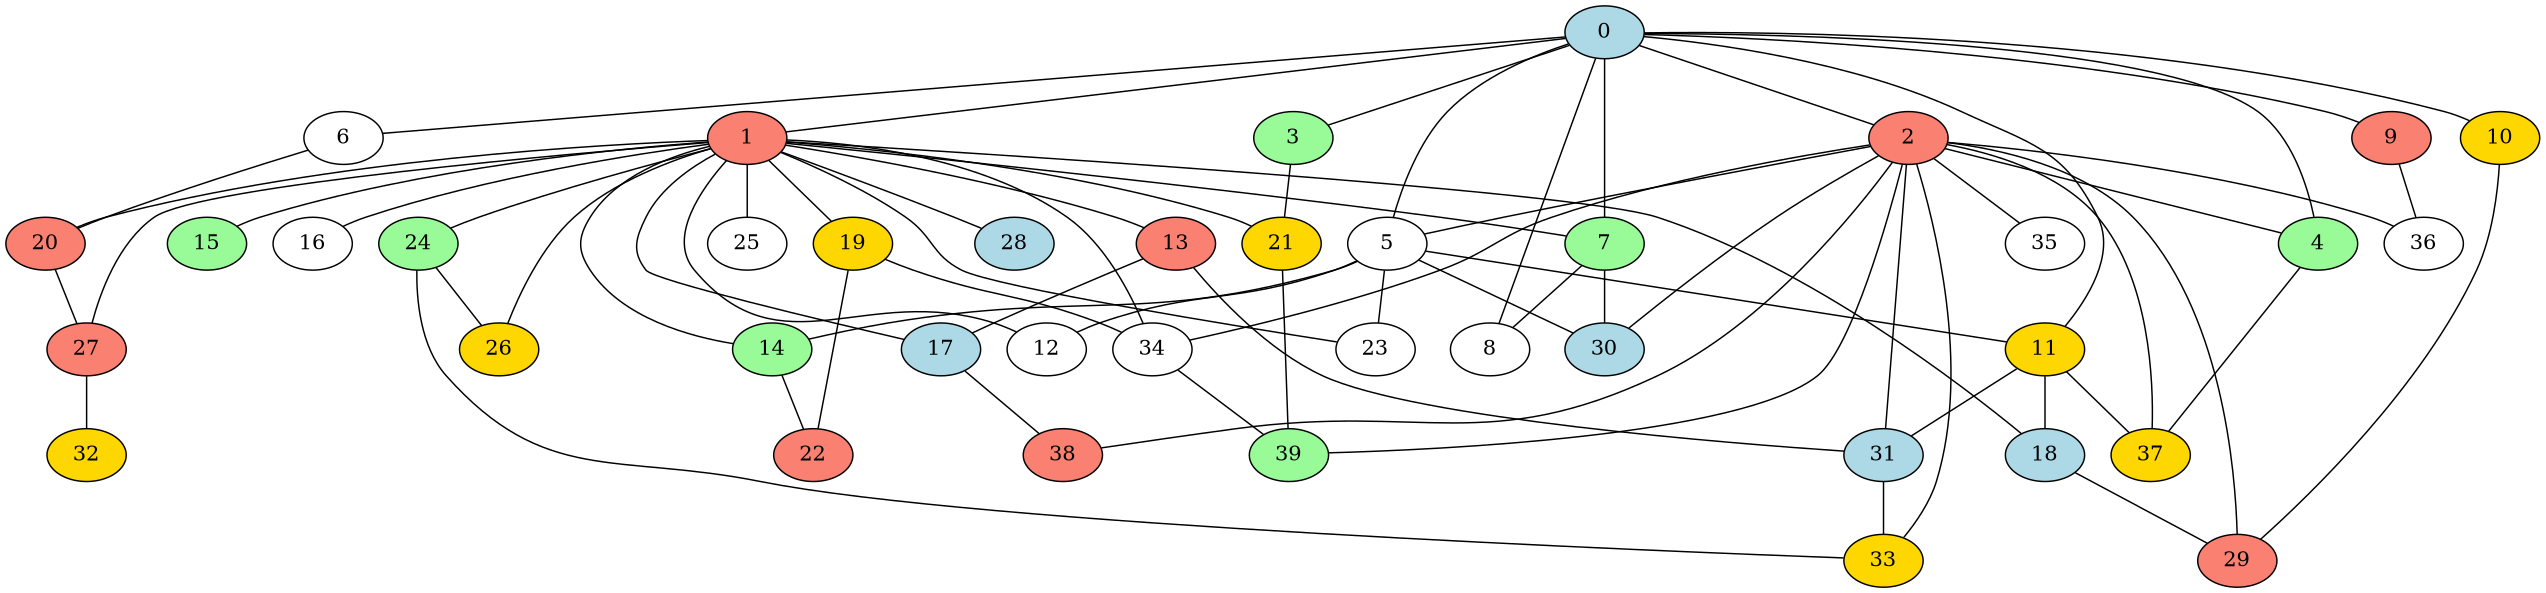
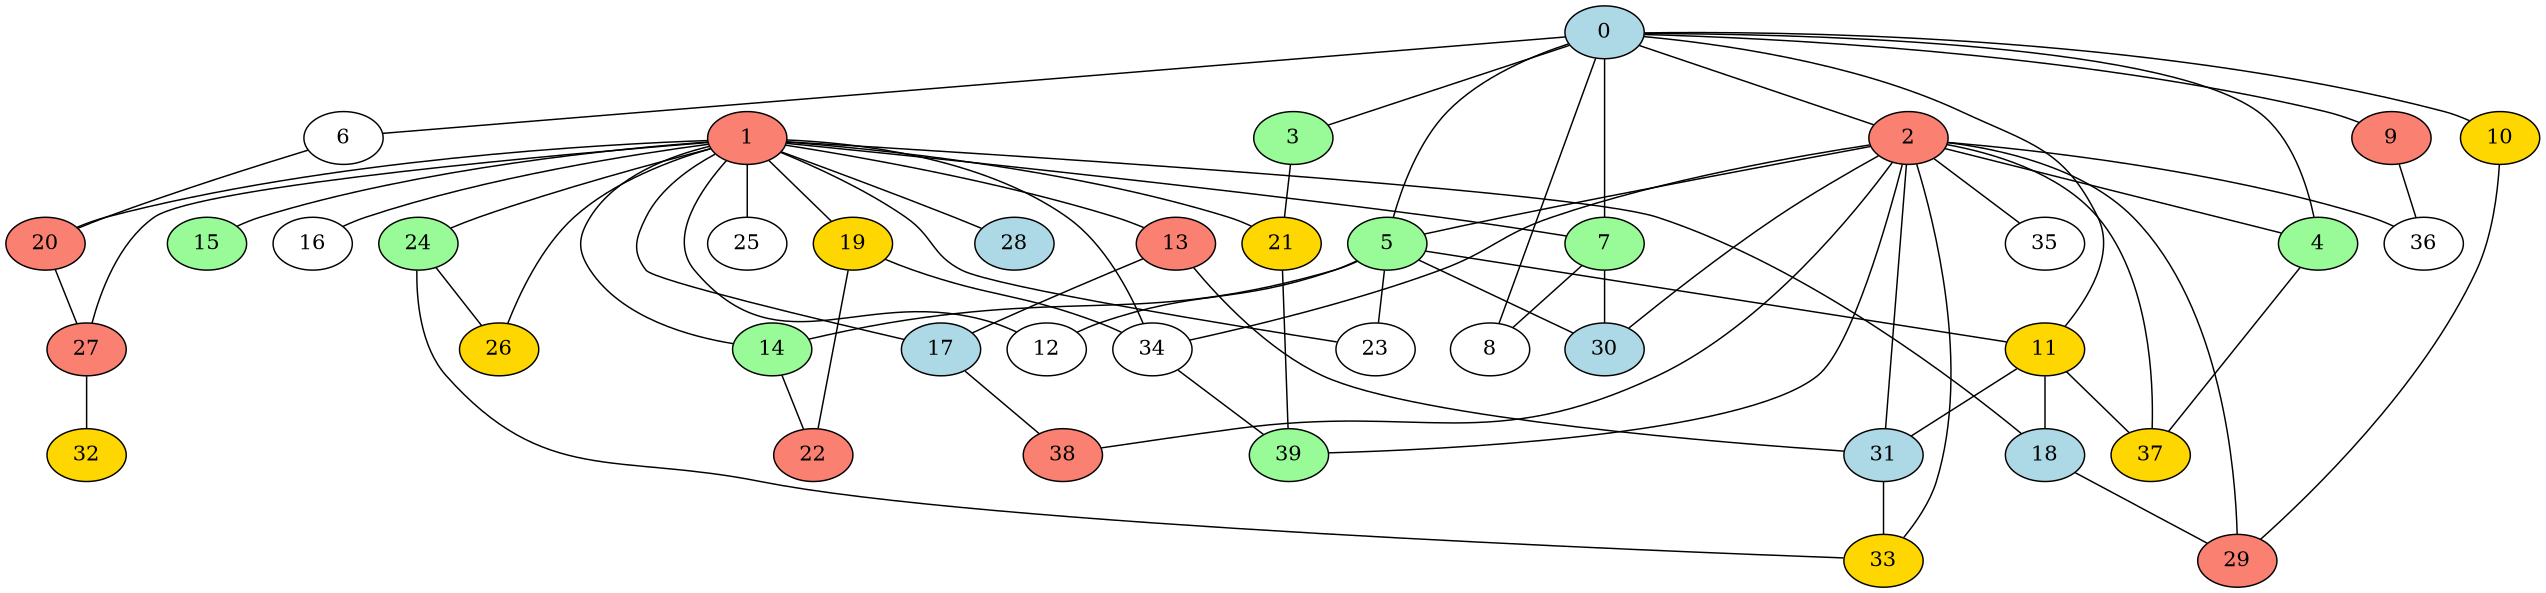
(1176, 85) -> none
(1387, 244) -> (1387, 244)
